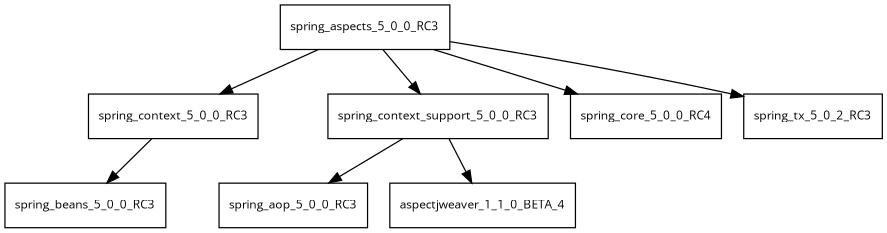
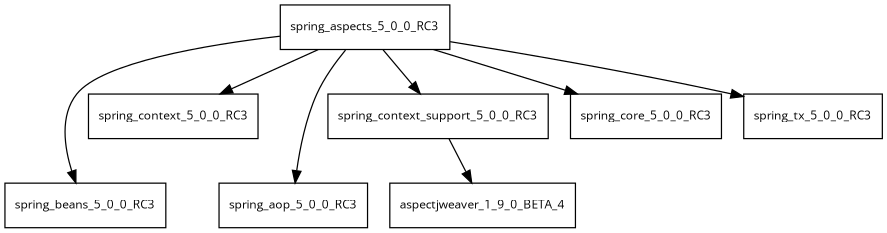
(646, 116) -> (646, 116)
(813, 116) -> (813, 116)
(134, 157) -> (135, 63)
(371, 158) -> (312, 106)
(483, 205) -> (483, 205)
